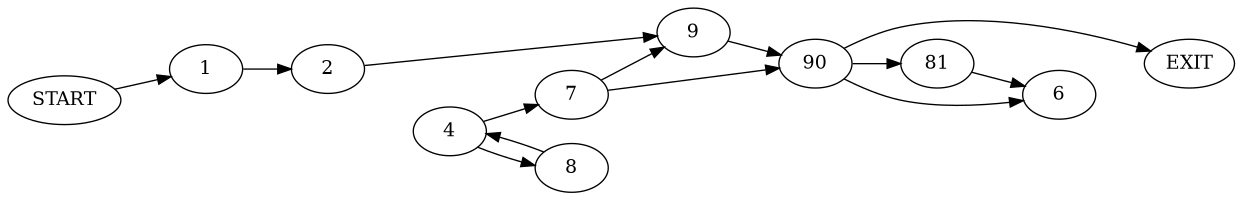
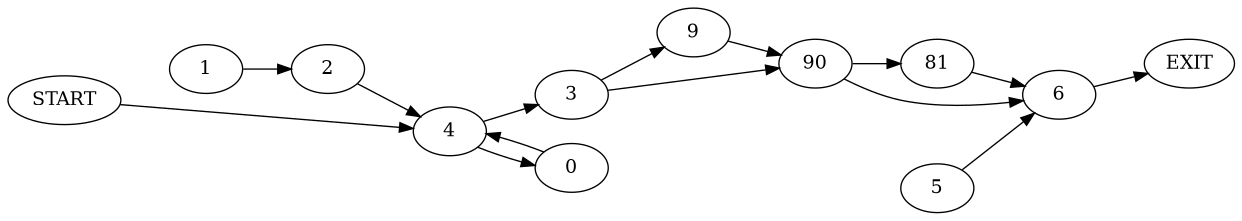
(990, 21) -> (1114, 82)
(504, 51) -> (383, 97)
(136, 84) -> (260, 116)
(572, 95) -> (572, 95)
(572, 168) -> (572, 168)
none -> (937, 188)
